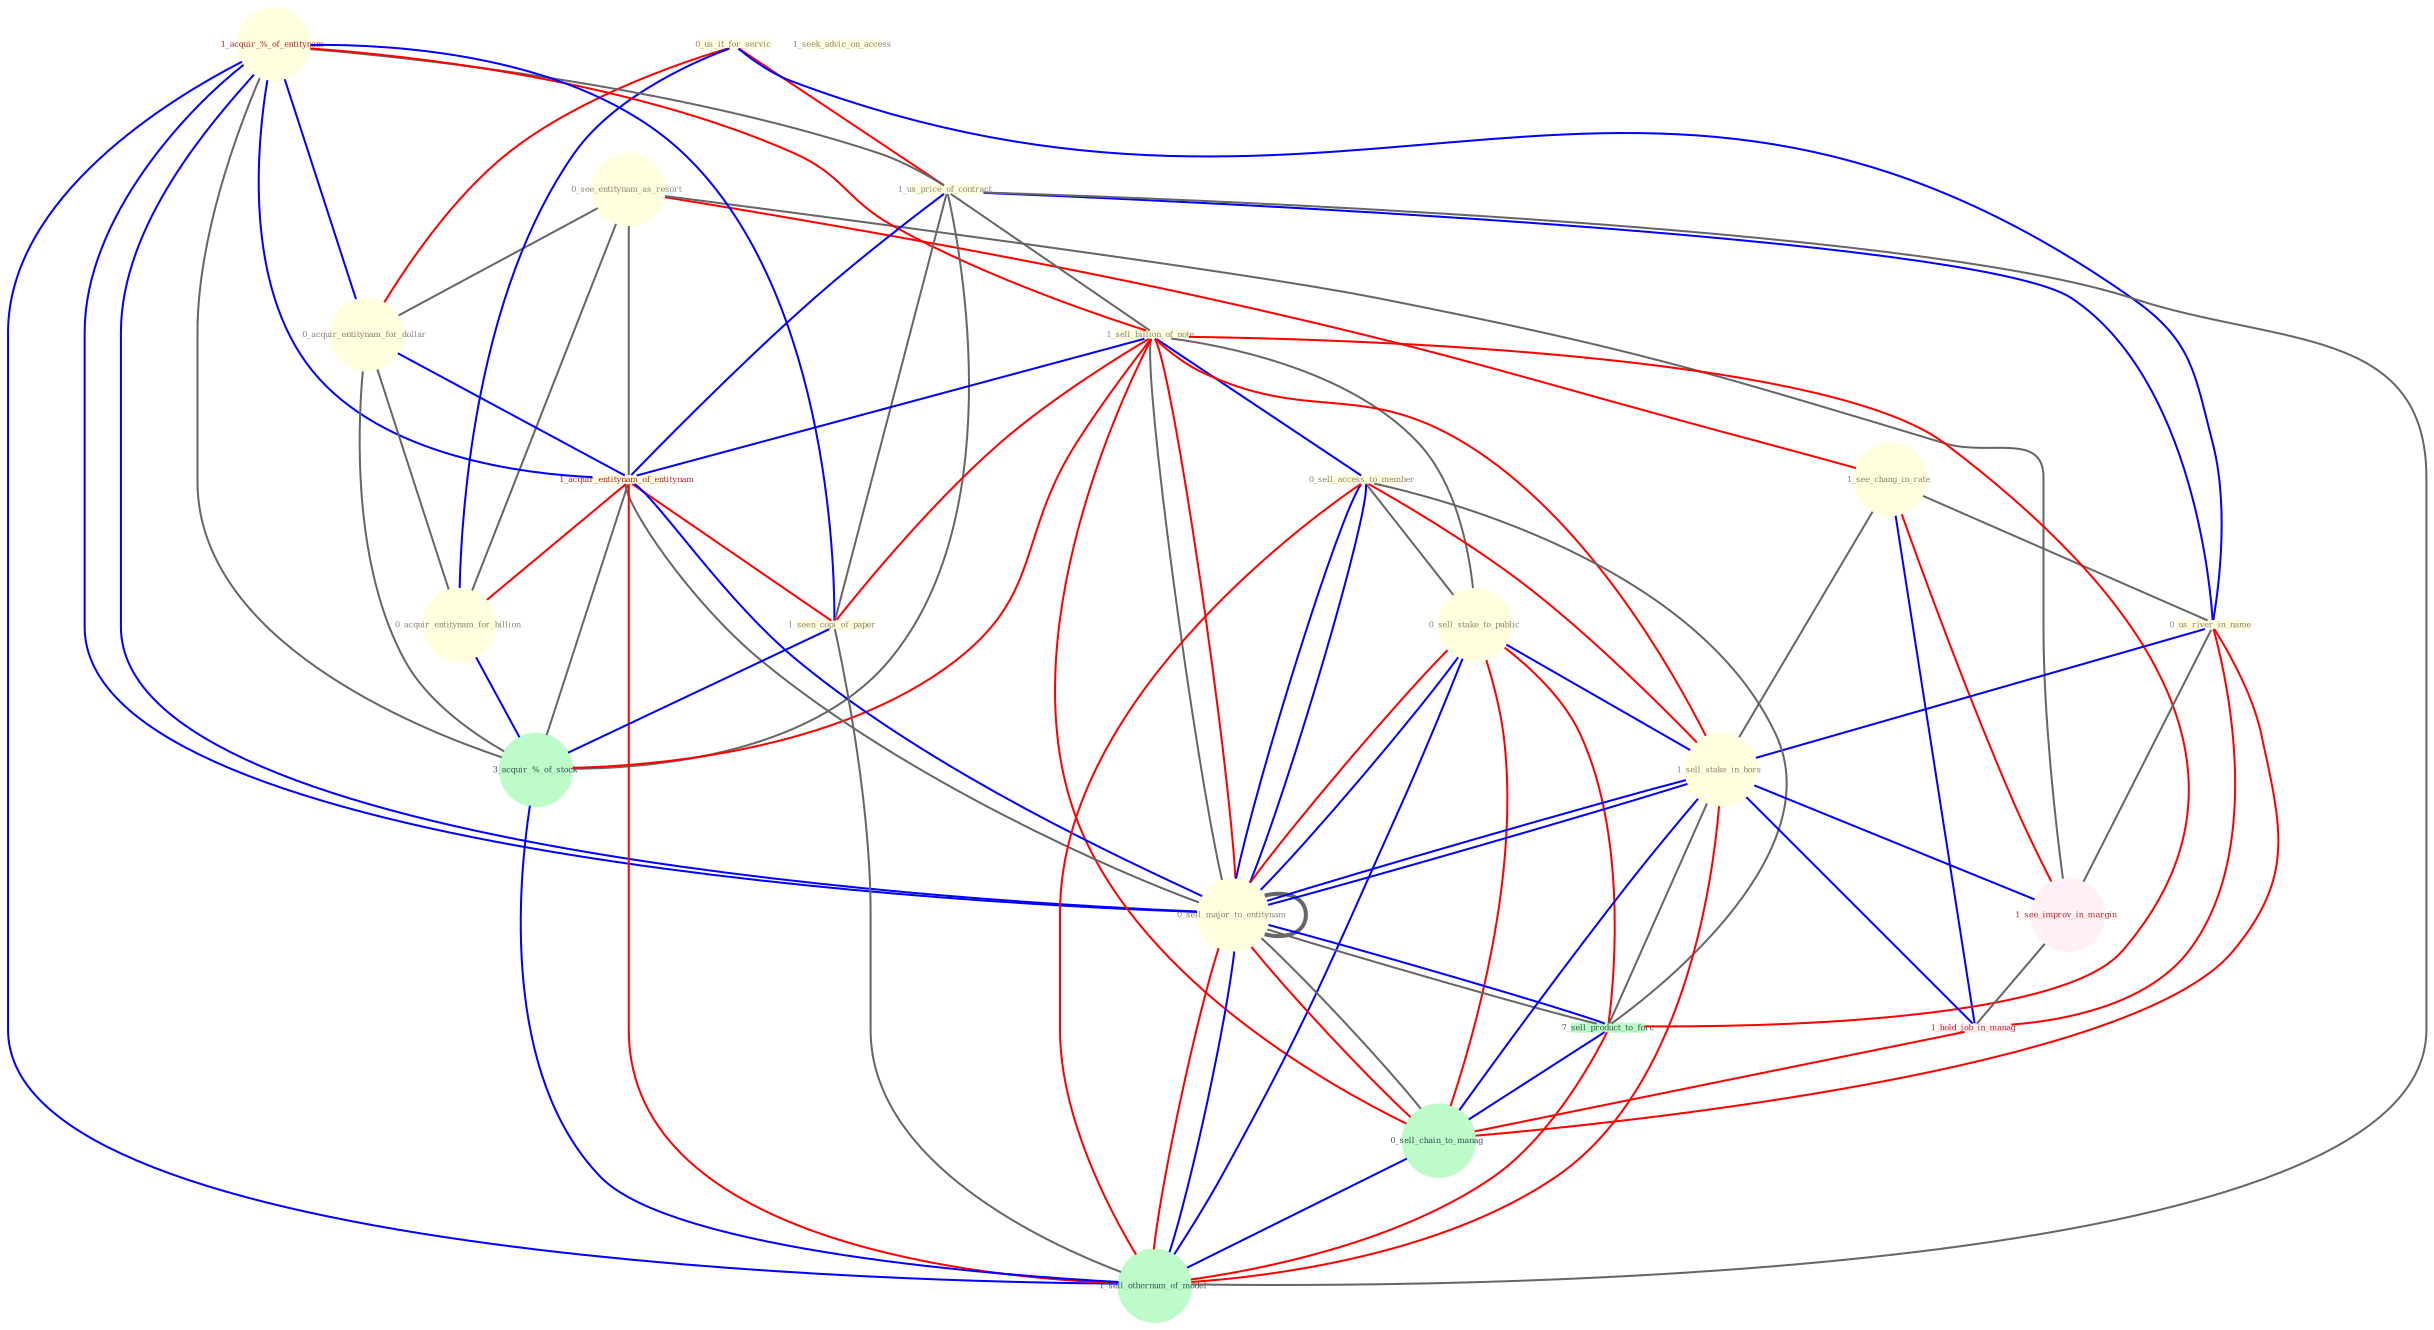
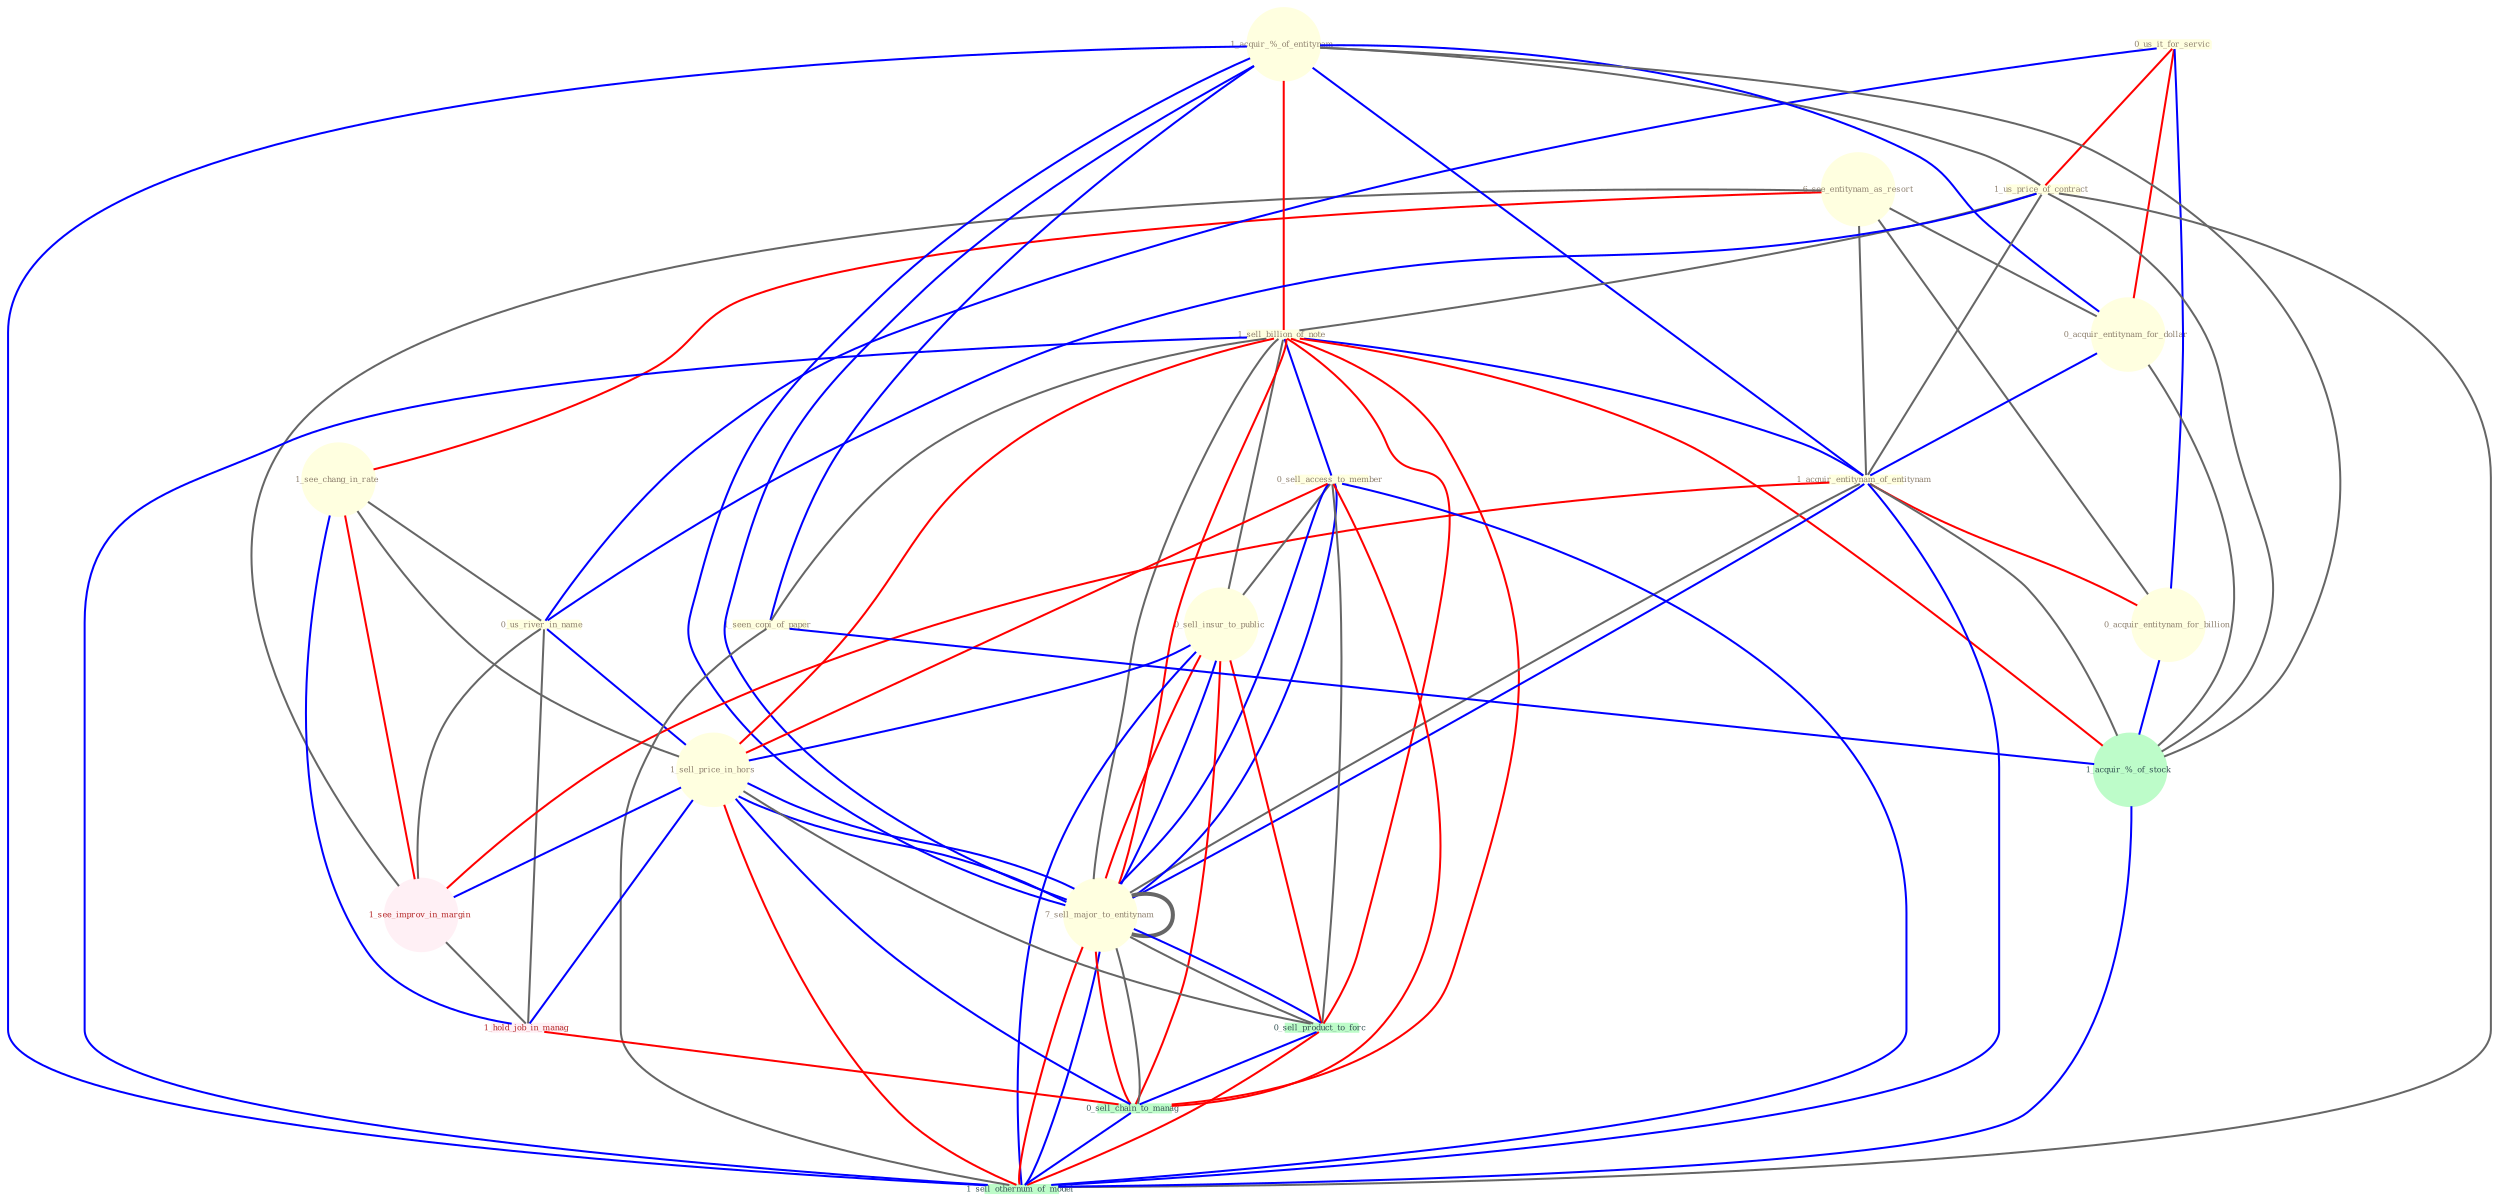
(274, 44) -> (1284, 44)
(844, 44) -> none
(629, 189) -> (1858, 189)
(774, 335) -> (1950, 342)
(896, 386) -> none
(978, 463) -> (982, 418)
(413, 479) -> none
(629, 480) -> (1866, 480)
(732, 552) -> (1067, 589)
(1475, 625) -> (1221, 625)
none -> (85, 659)
(536, 770) -> (2130, 770)
(1721, 770) -> (713, 770)
(1084, 801) -> (1905, 1032)
(2219, 891) -> (536, 836)
(1233, 915) -> (1100, 915)
(1608, 1028) -> (1322, 1028)
(2035, 1045) -> (1439, 867)
(635, 1057) -> (1827, 1104)
(1439, 1141) -> (1135, 1108)
(1155, 1286) -> (1022, 1189)
